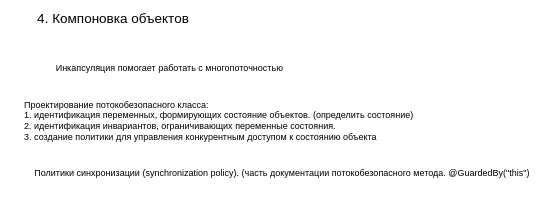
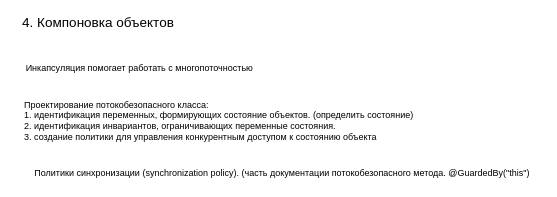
(113, 19) -> (98, 23)
(169, 68) -> (139, 68)
